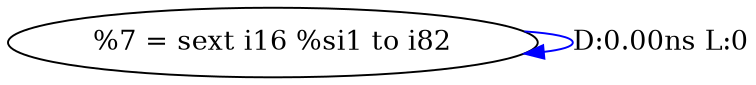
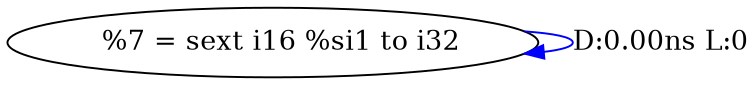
(273, 43) -> (273, 43)
